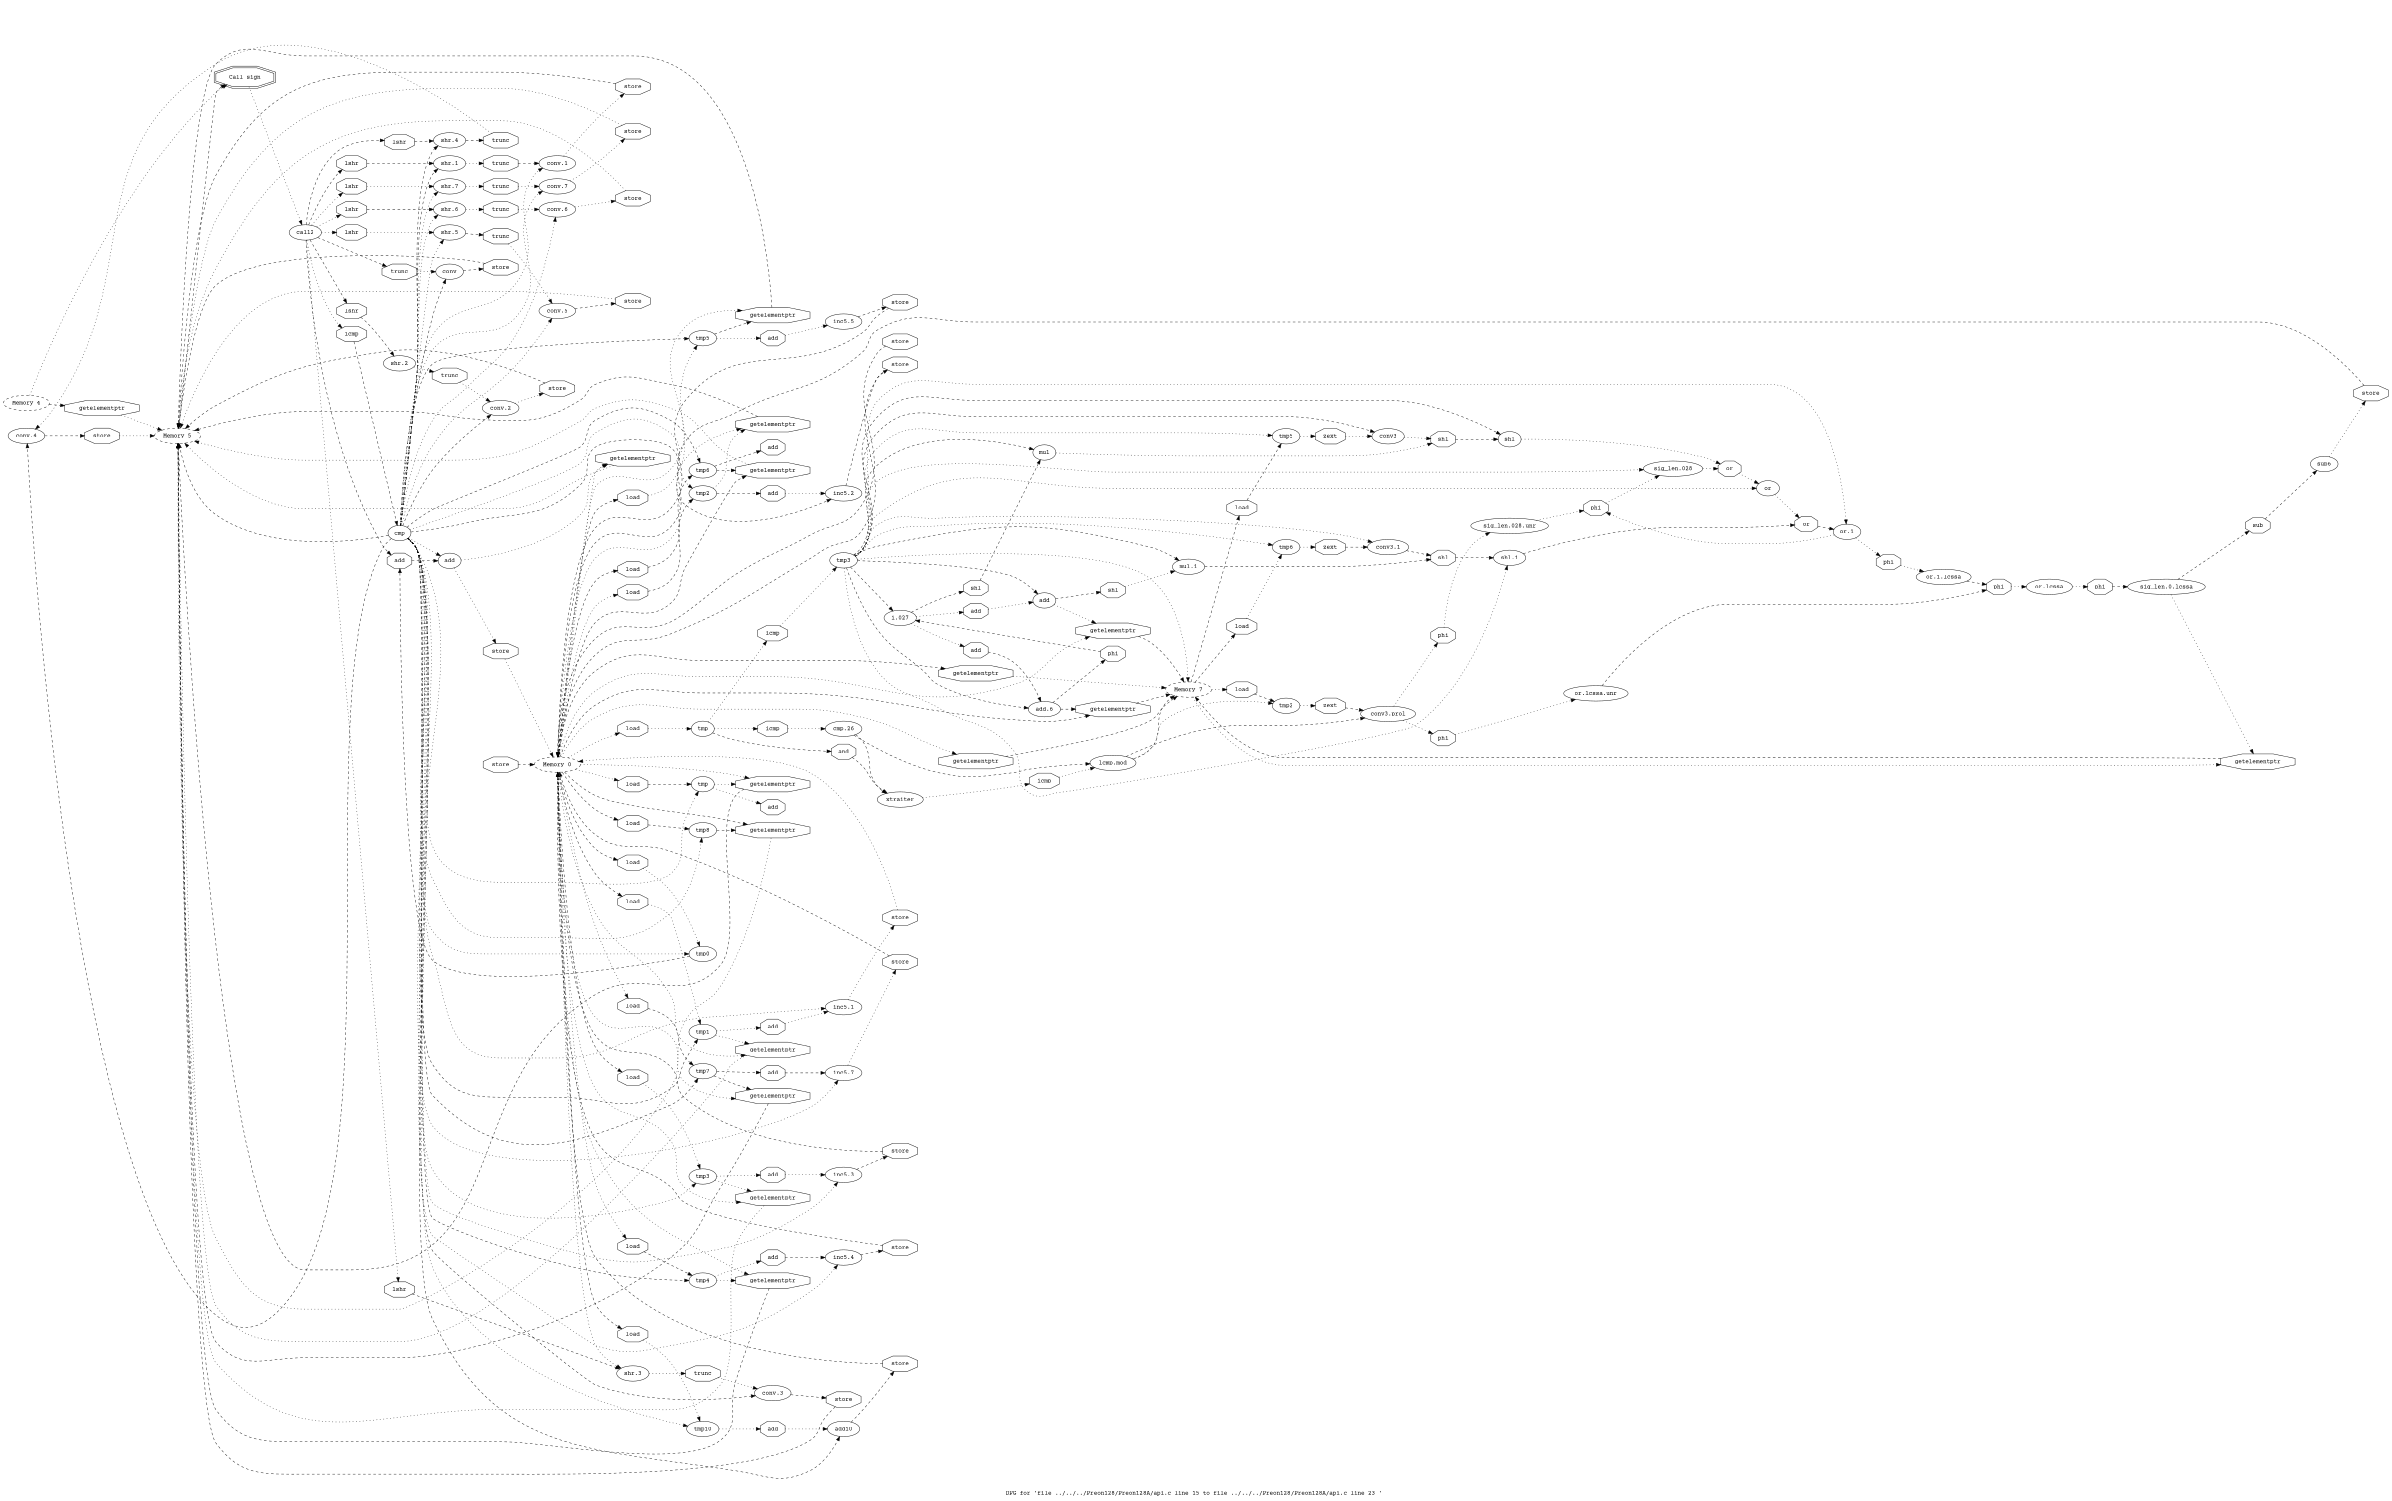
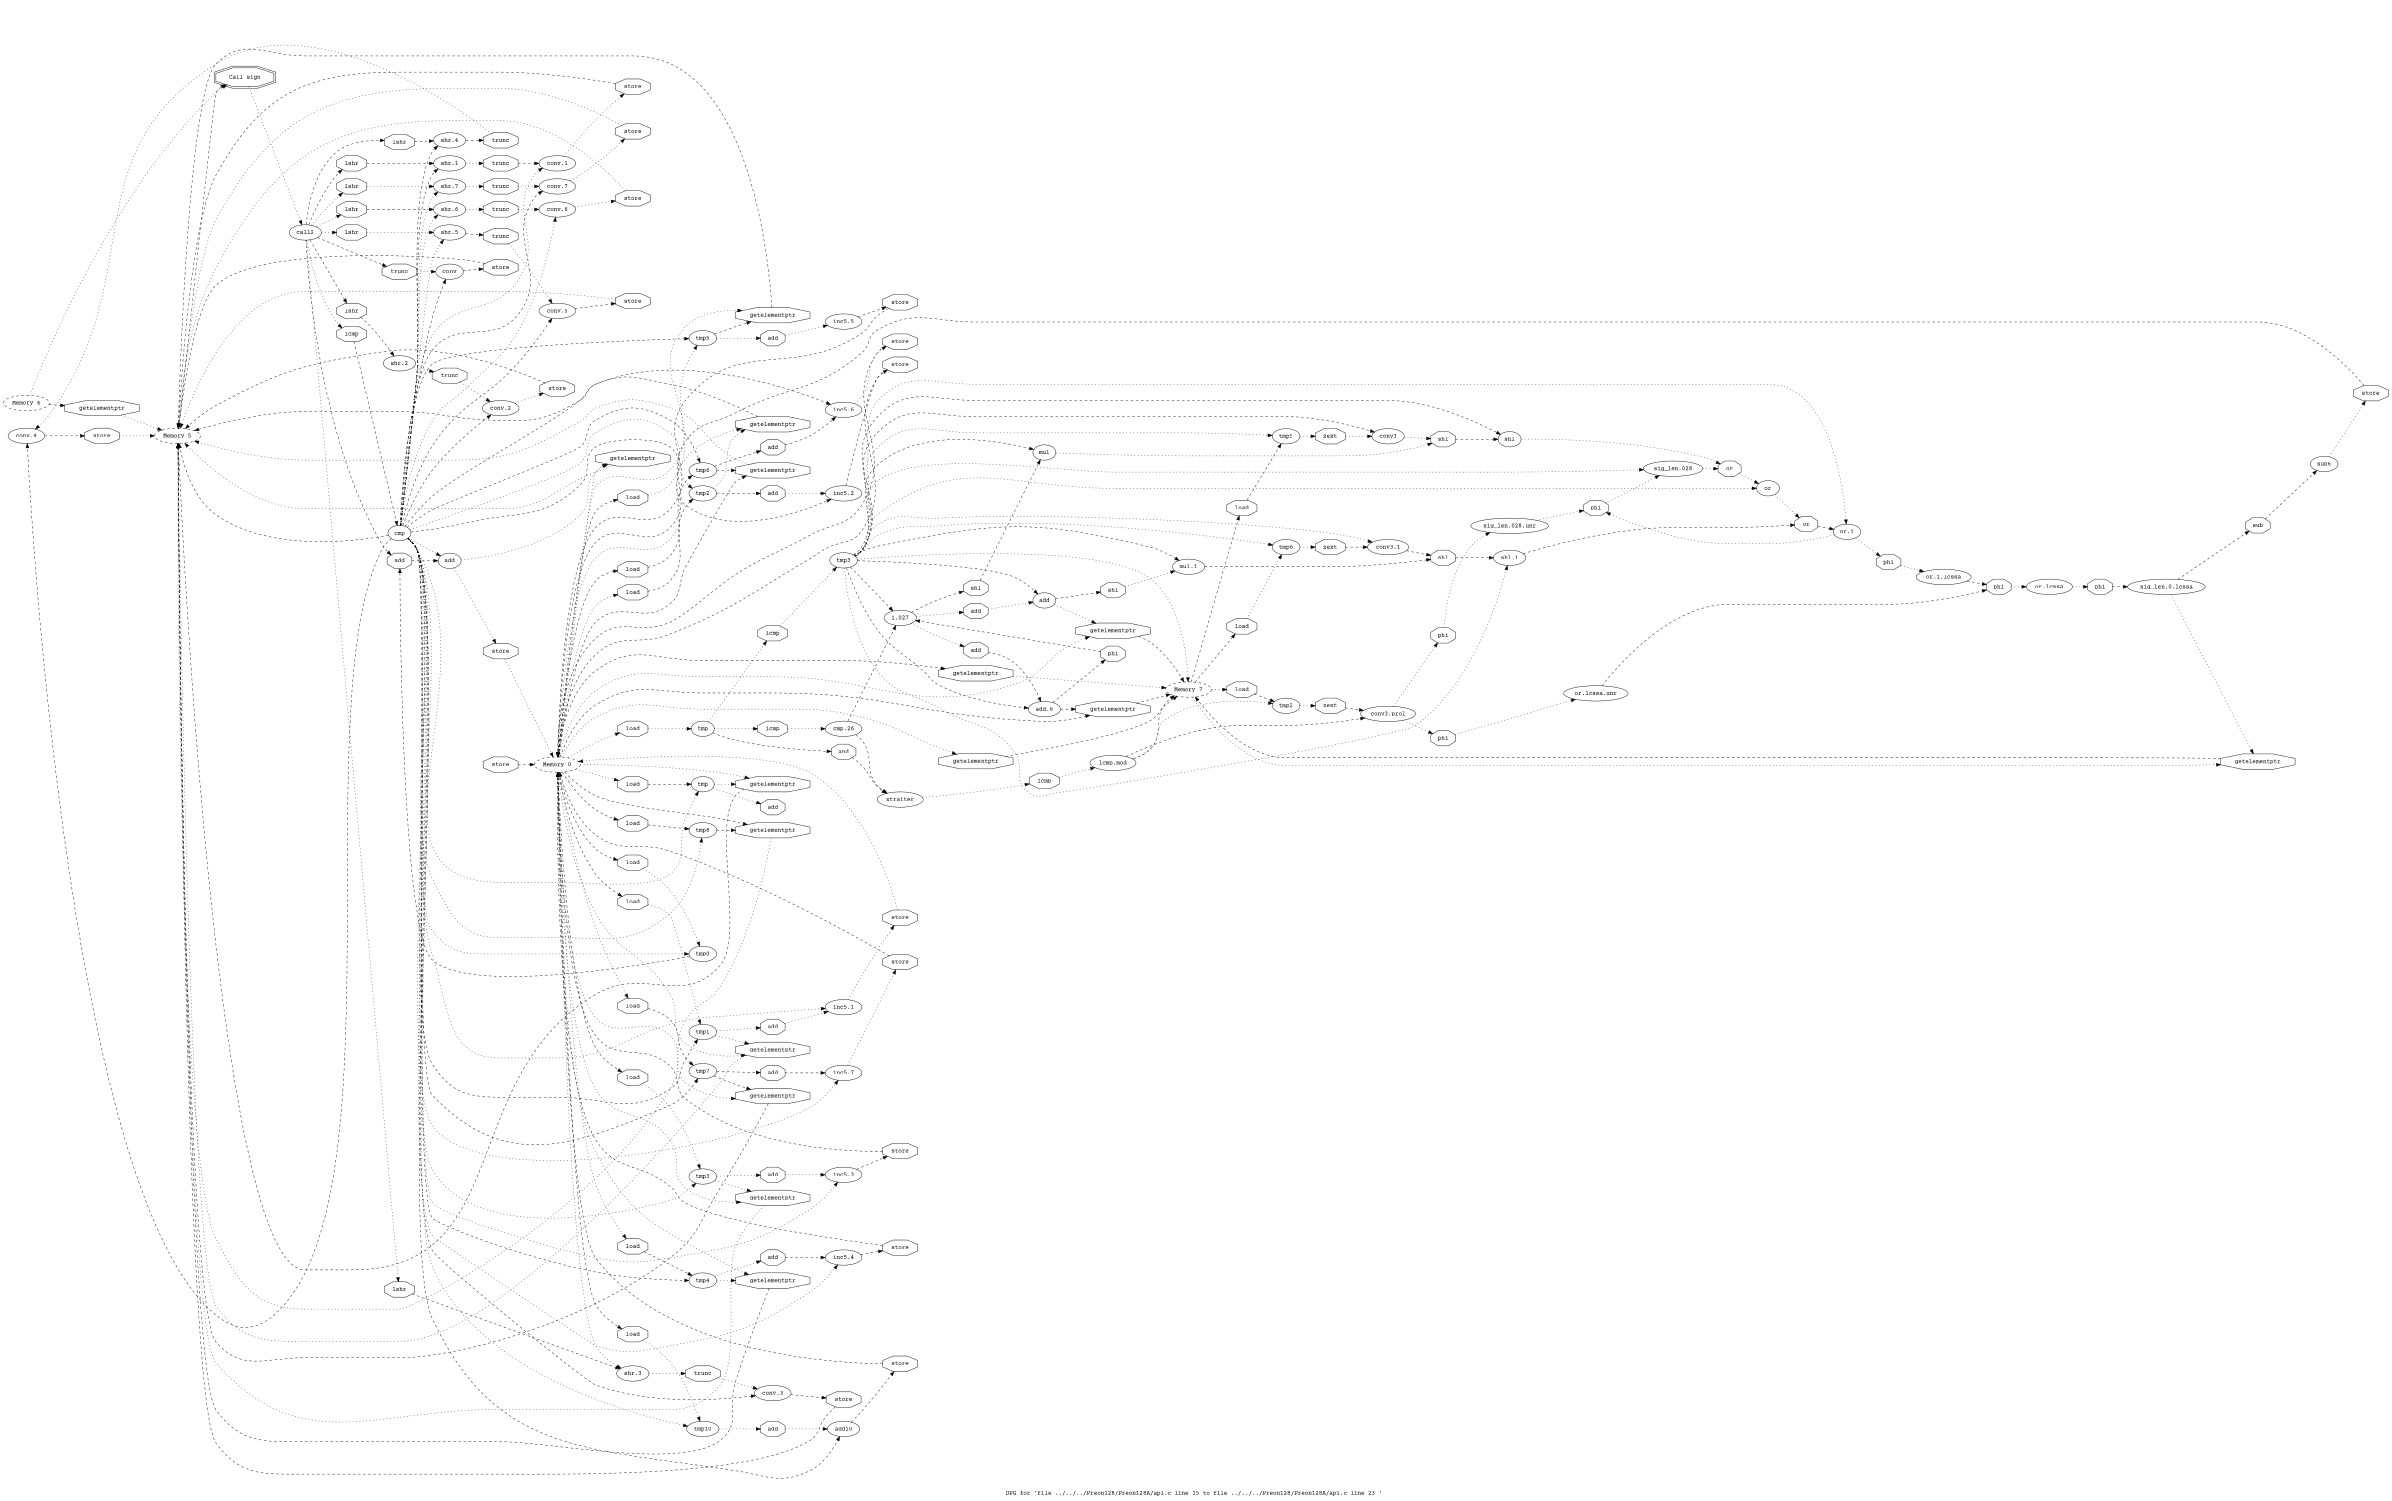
(450, 337) -> (450, 337)
none -> (844, 410)
(460, 413) -> (460, 413)
(966, 777) -> (871, 675)
